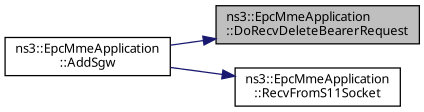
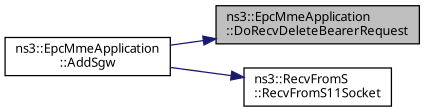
(318, 87) -> (318, 87)
